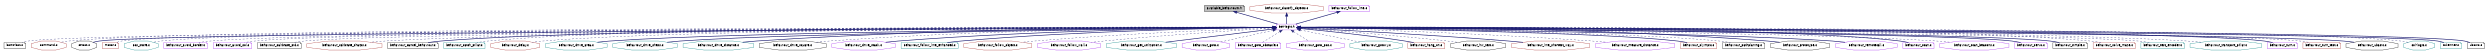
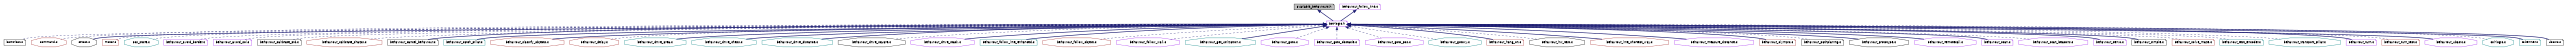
(1287, 20) -> (938, 28)
(875, 29) -> (900, 28)
(1454, 33) -> (1519, 30)
(2372, 46) -> (2451, 42)
